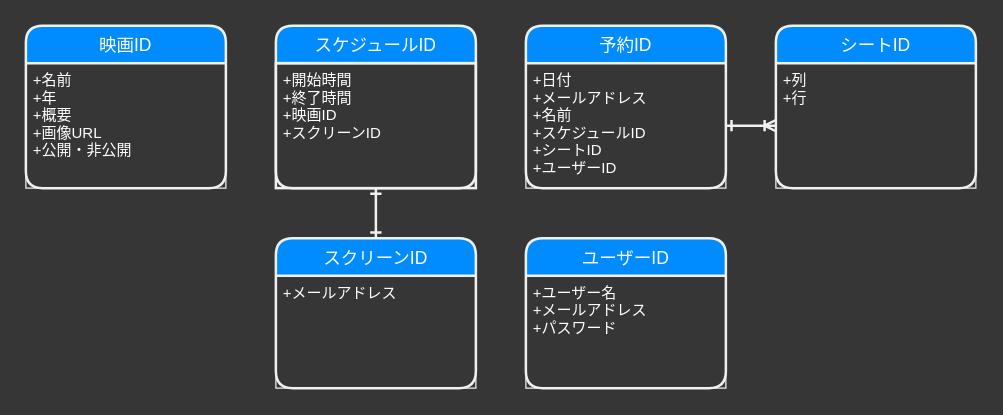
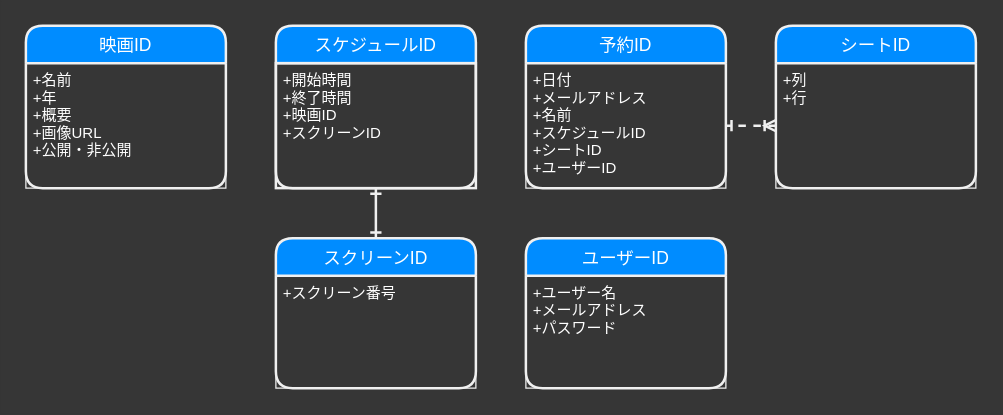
(748, 126) -> (748, 126)
(339, 293) -> (339, 293)
